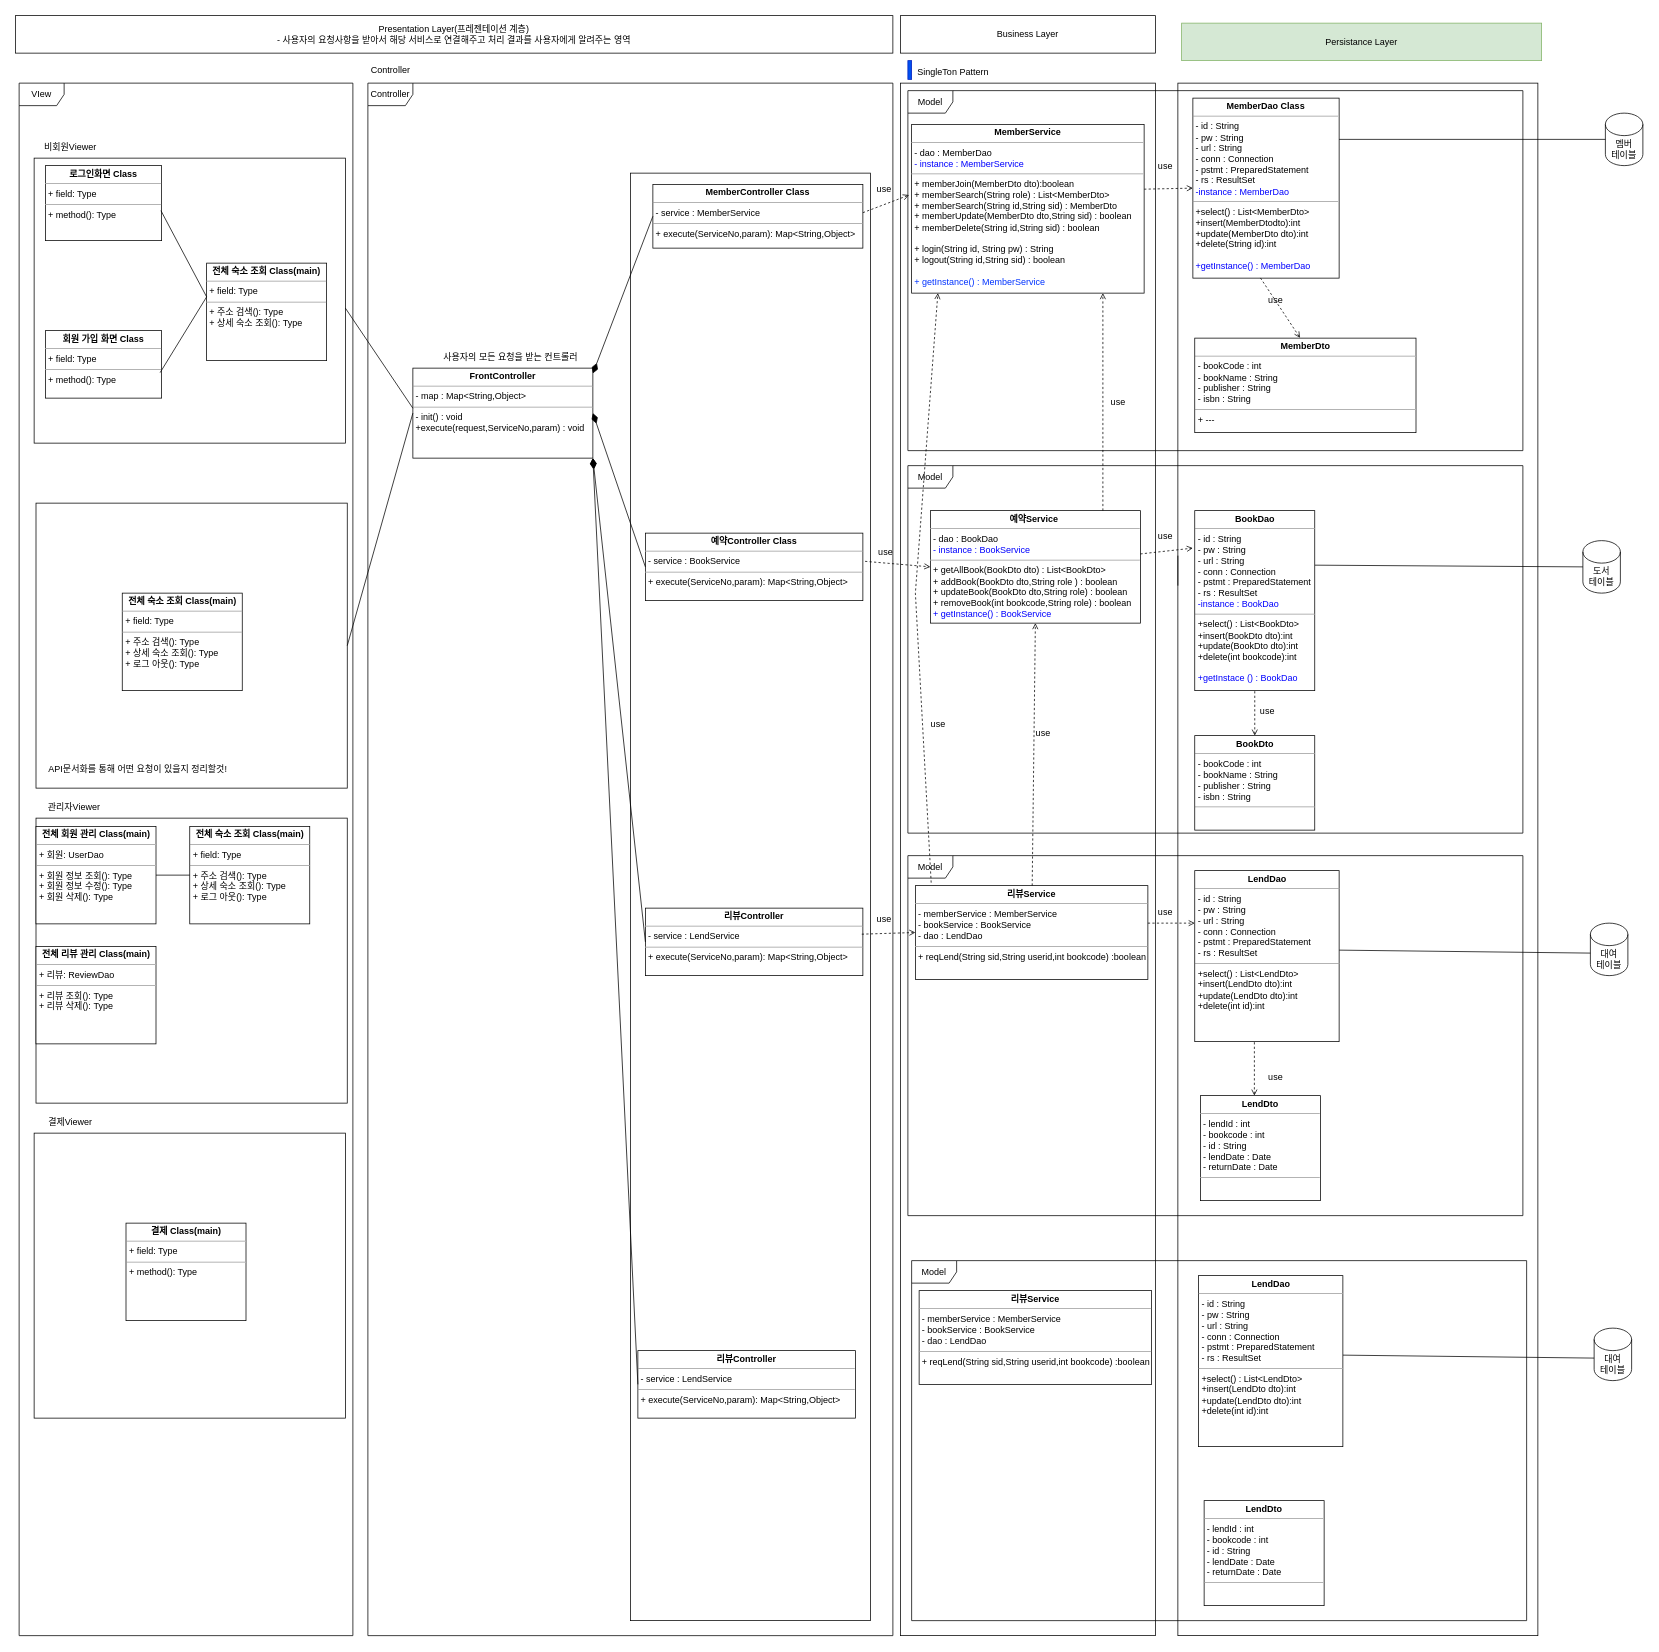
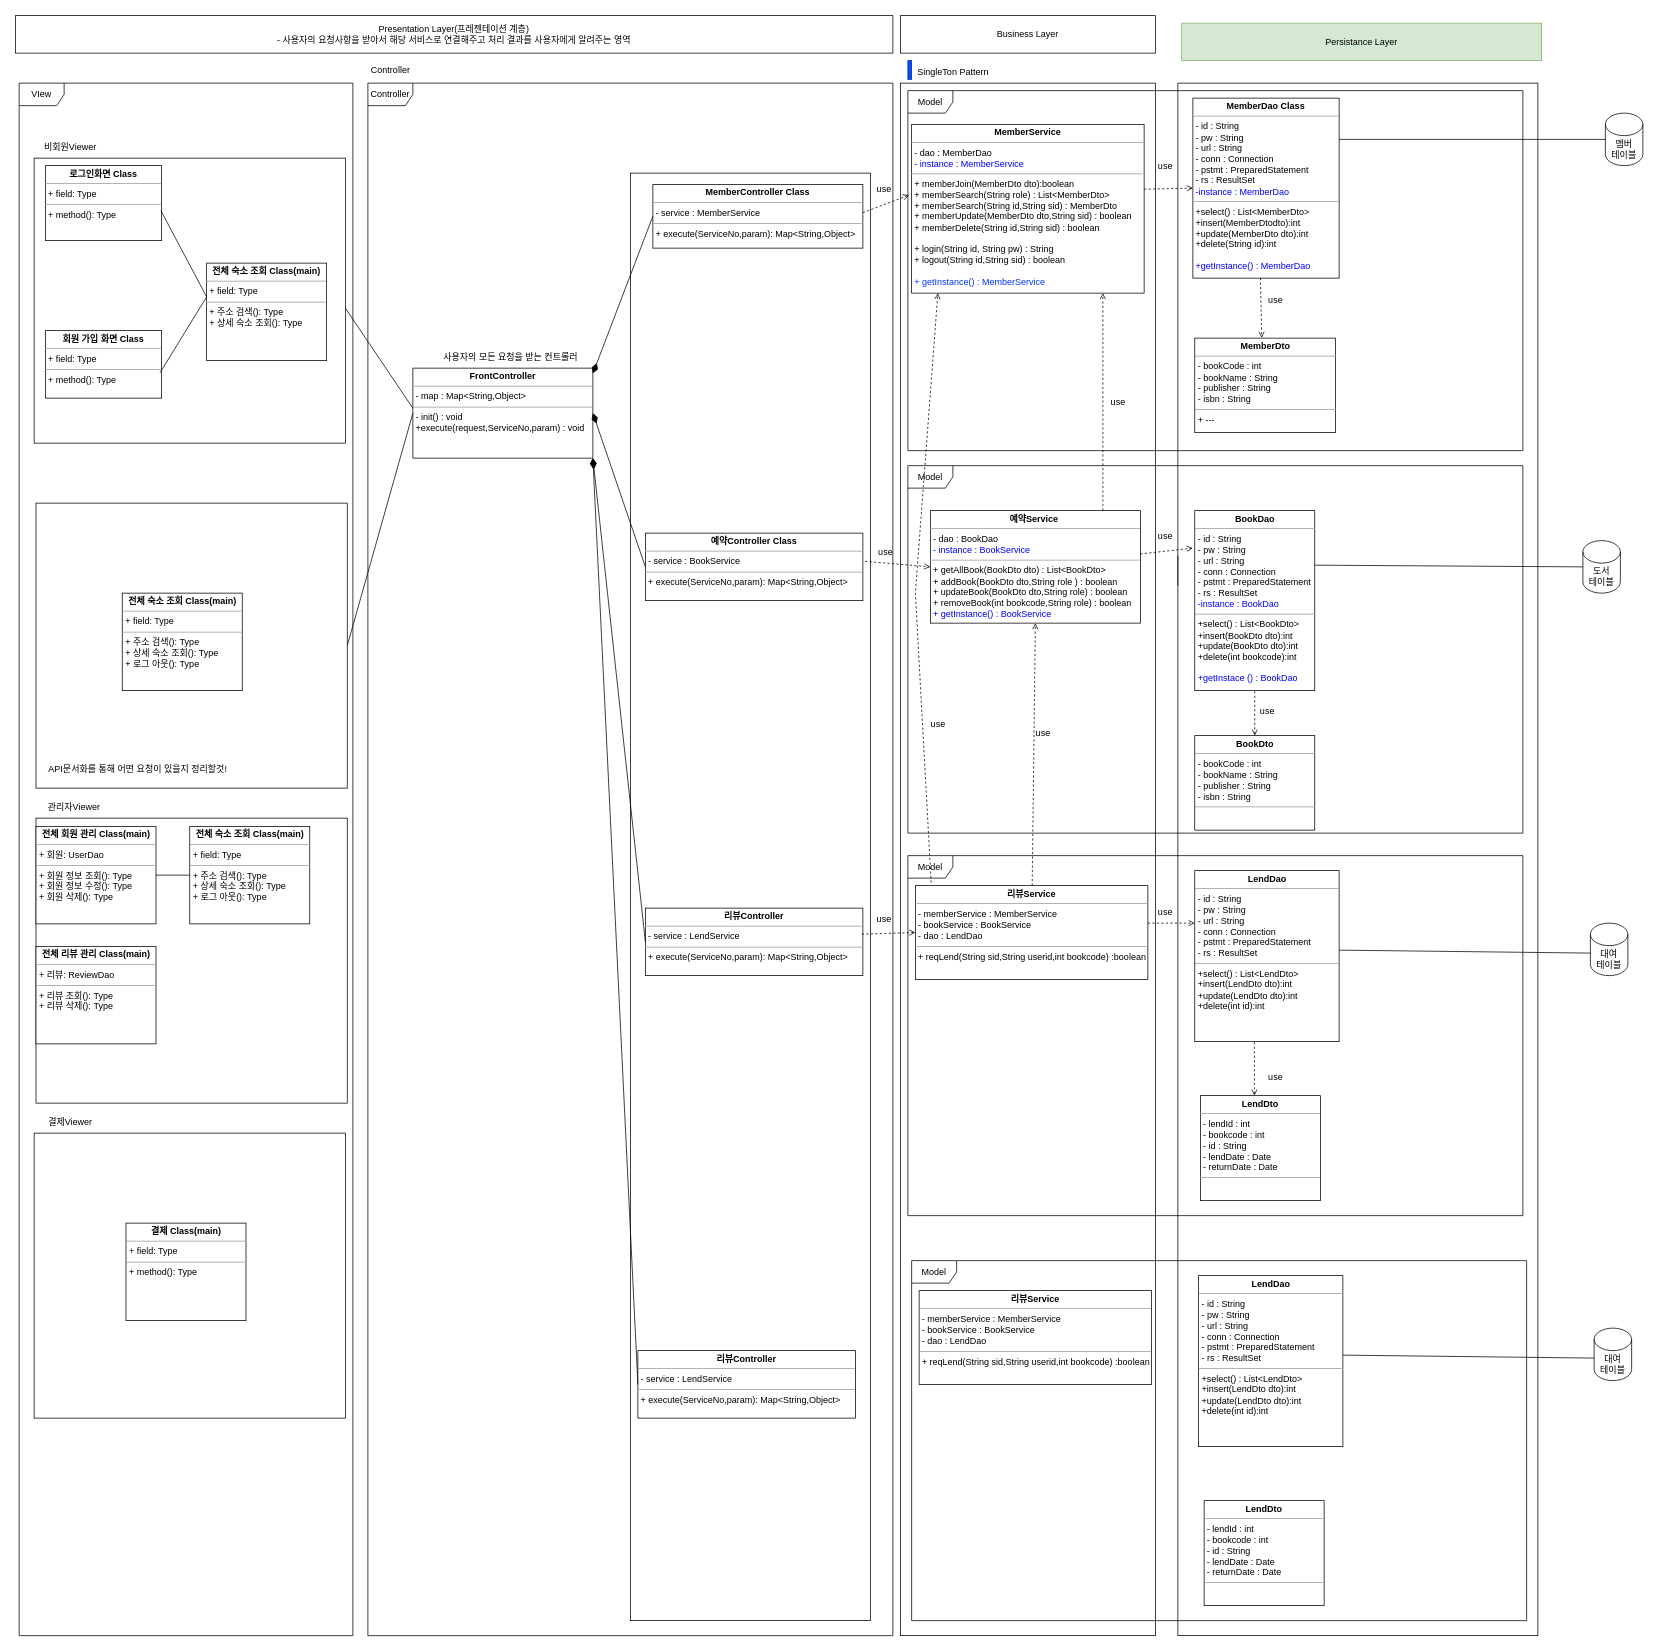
(1305, 385) -> (1265, 385)
